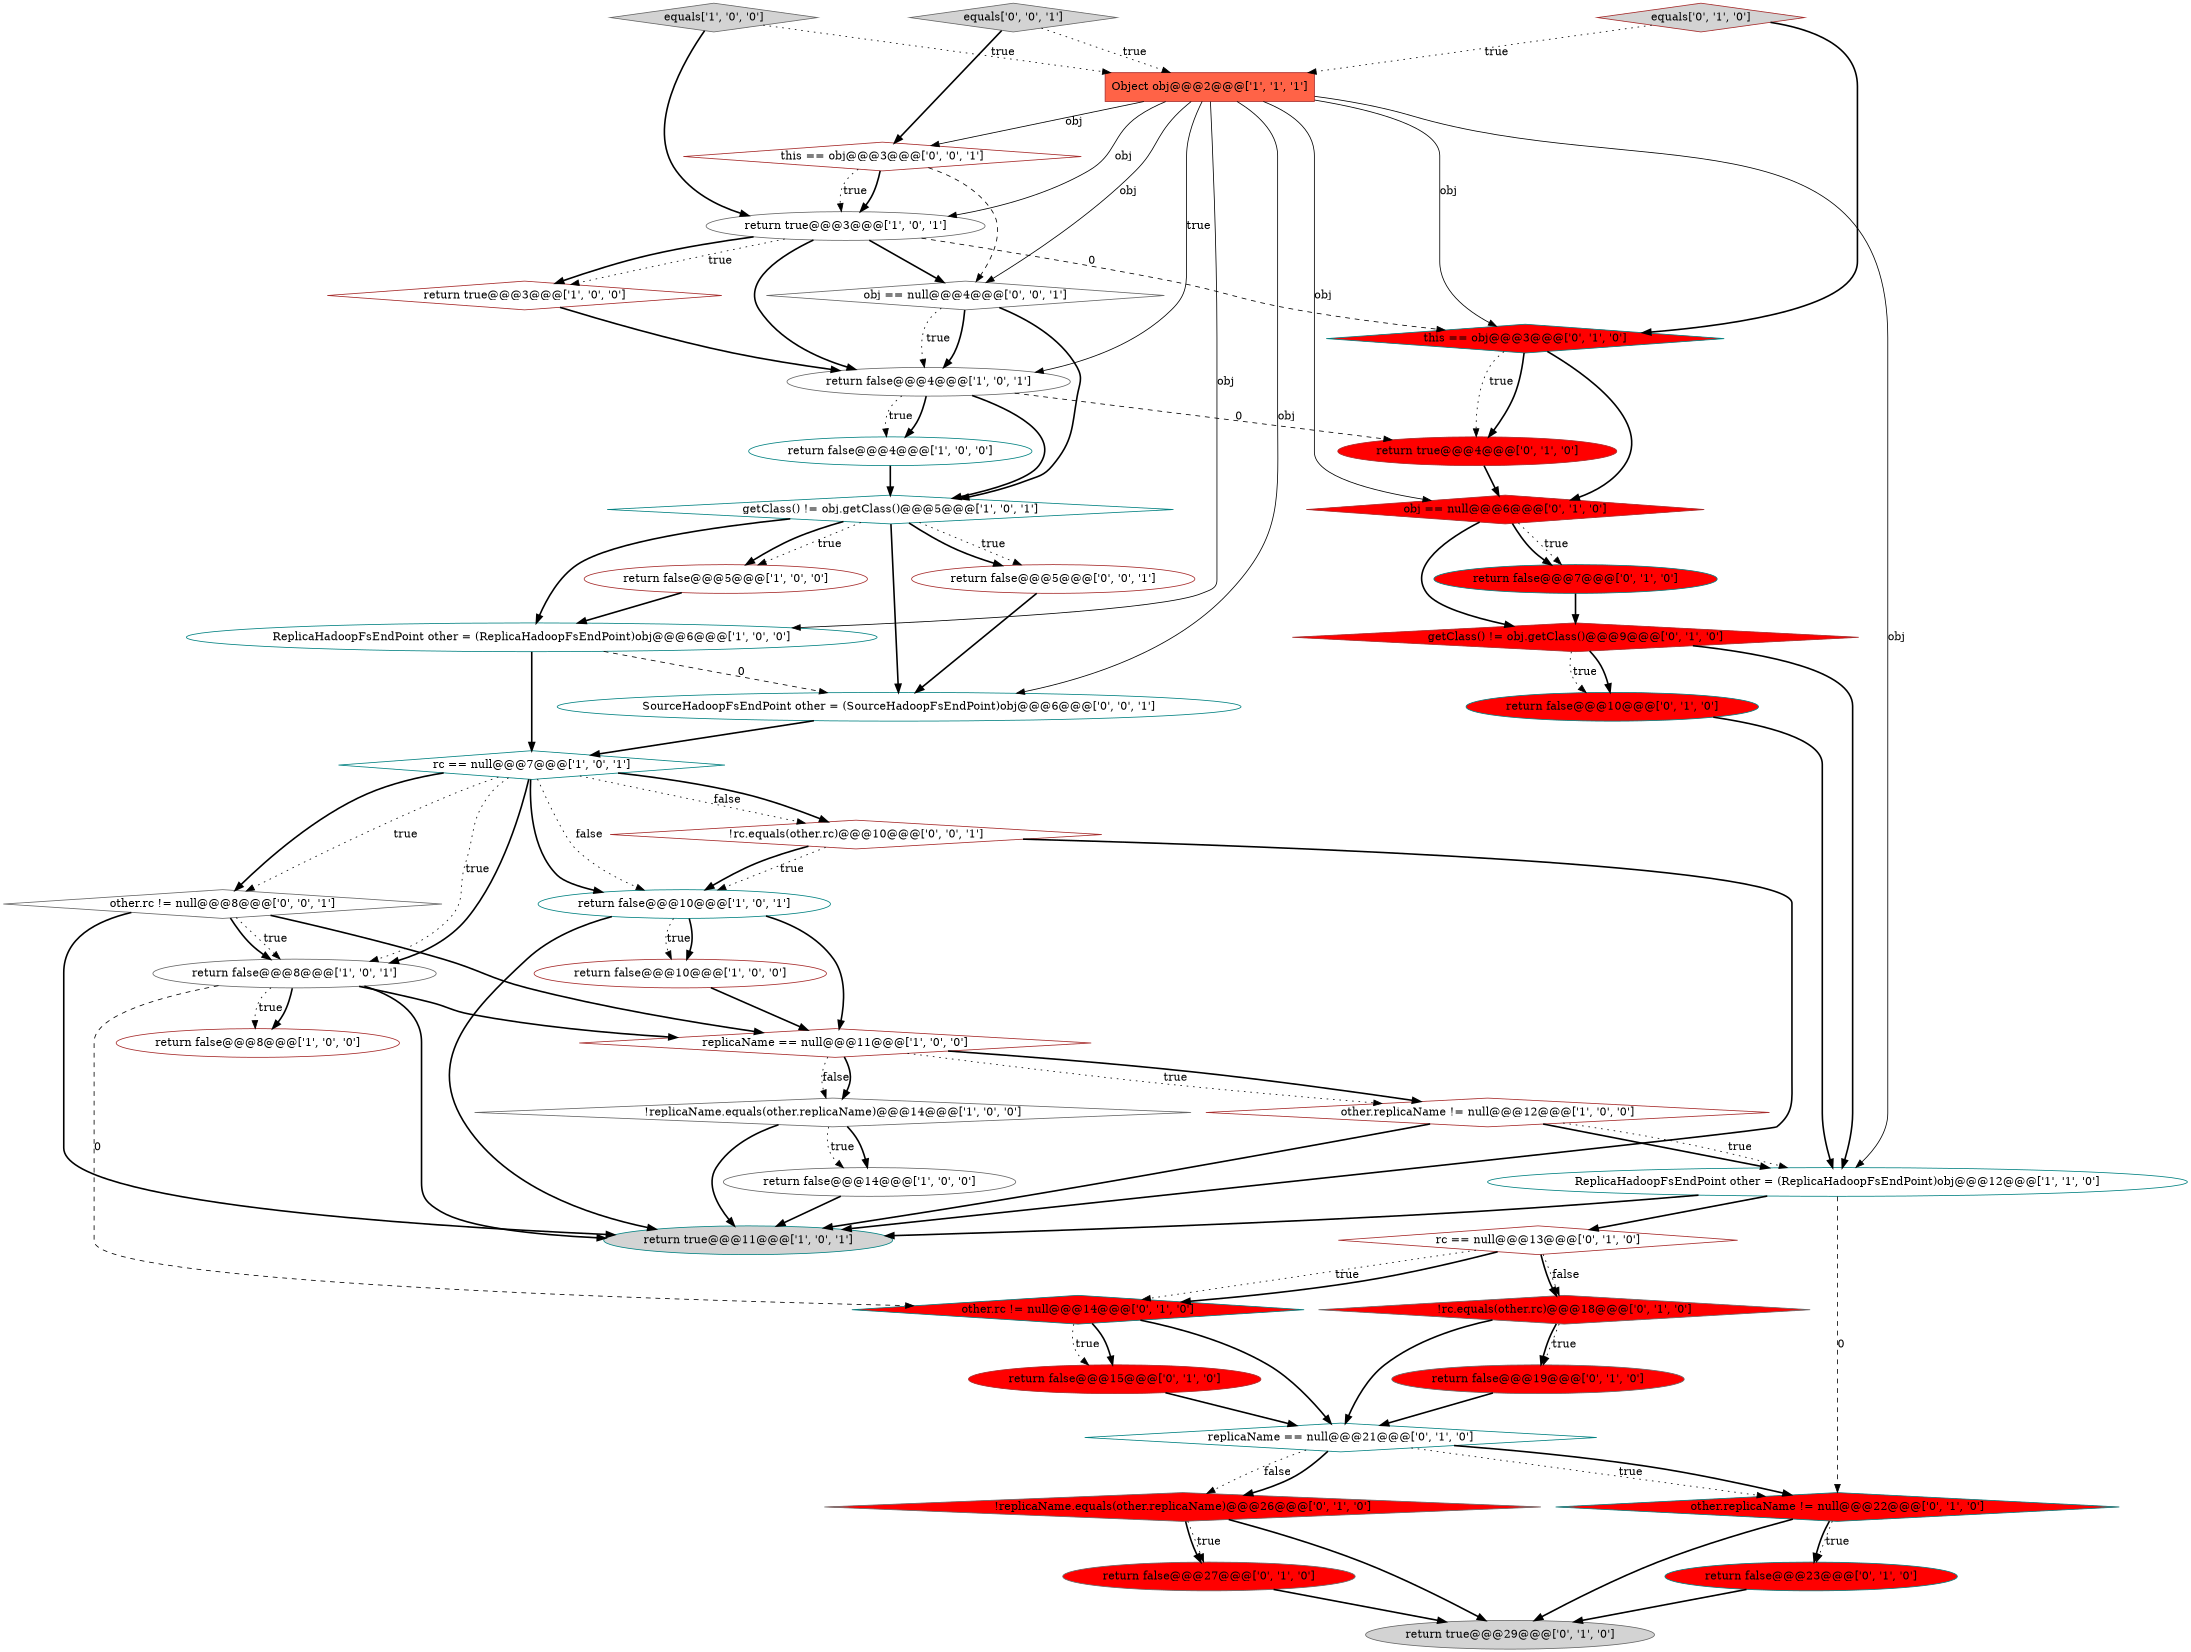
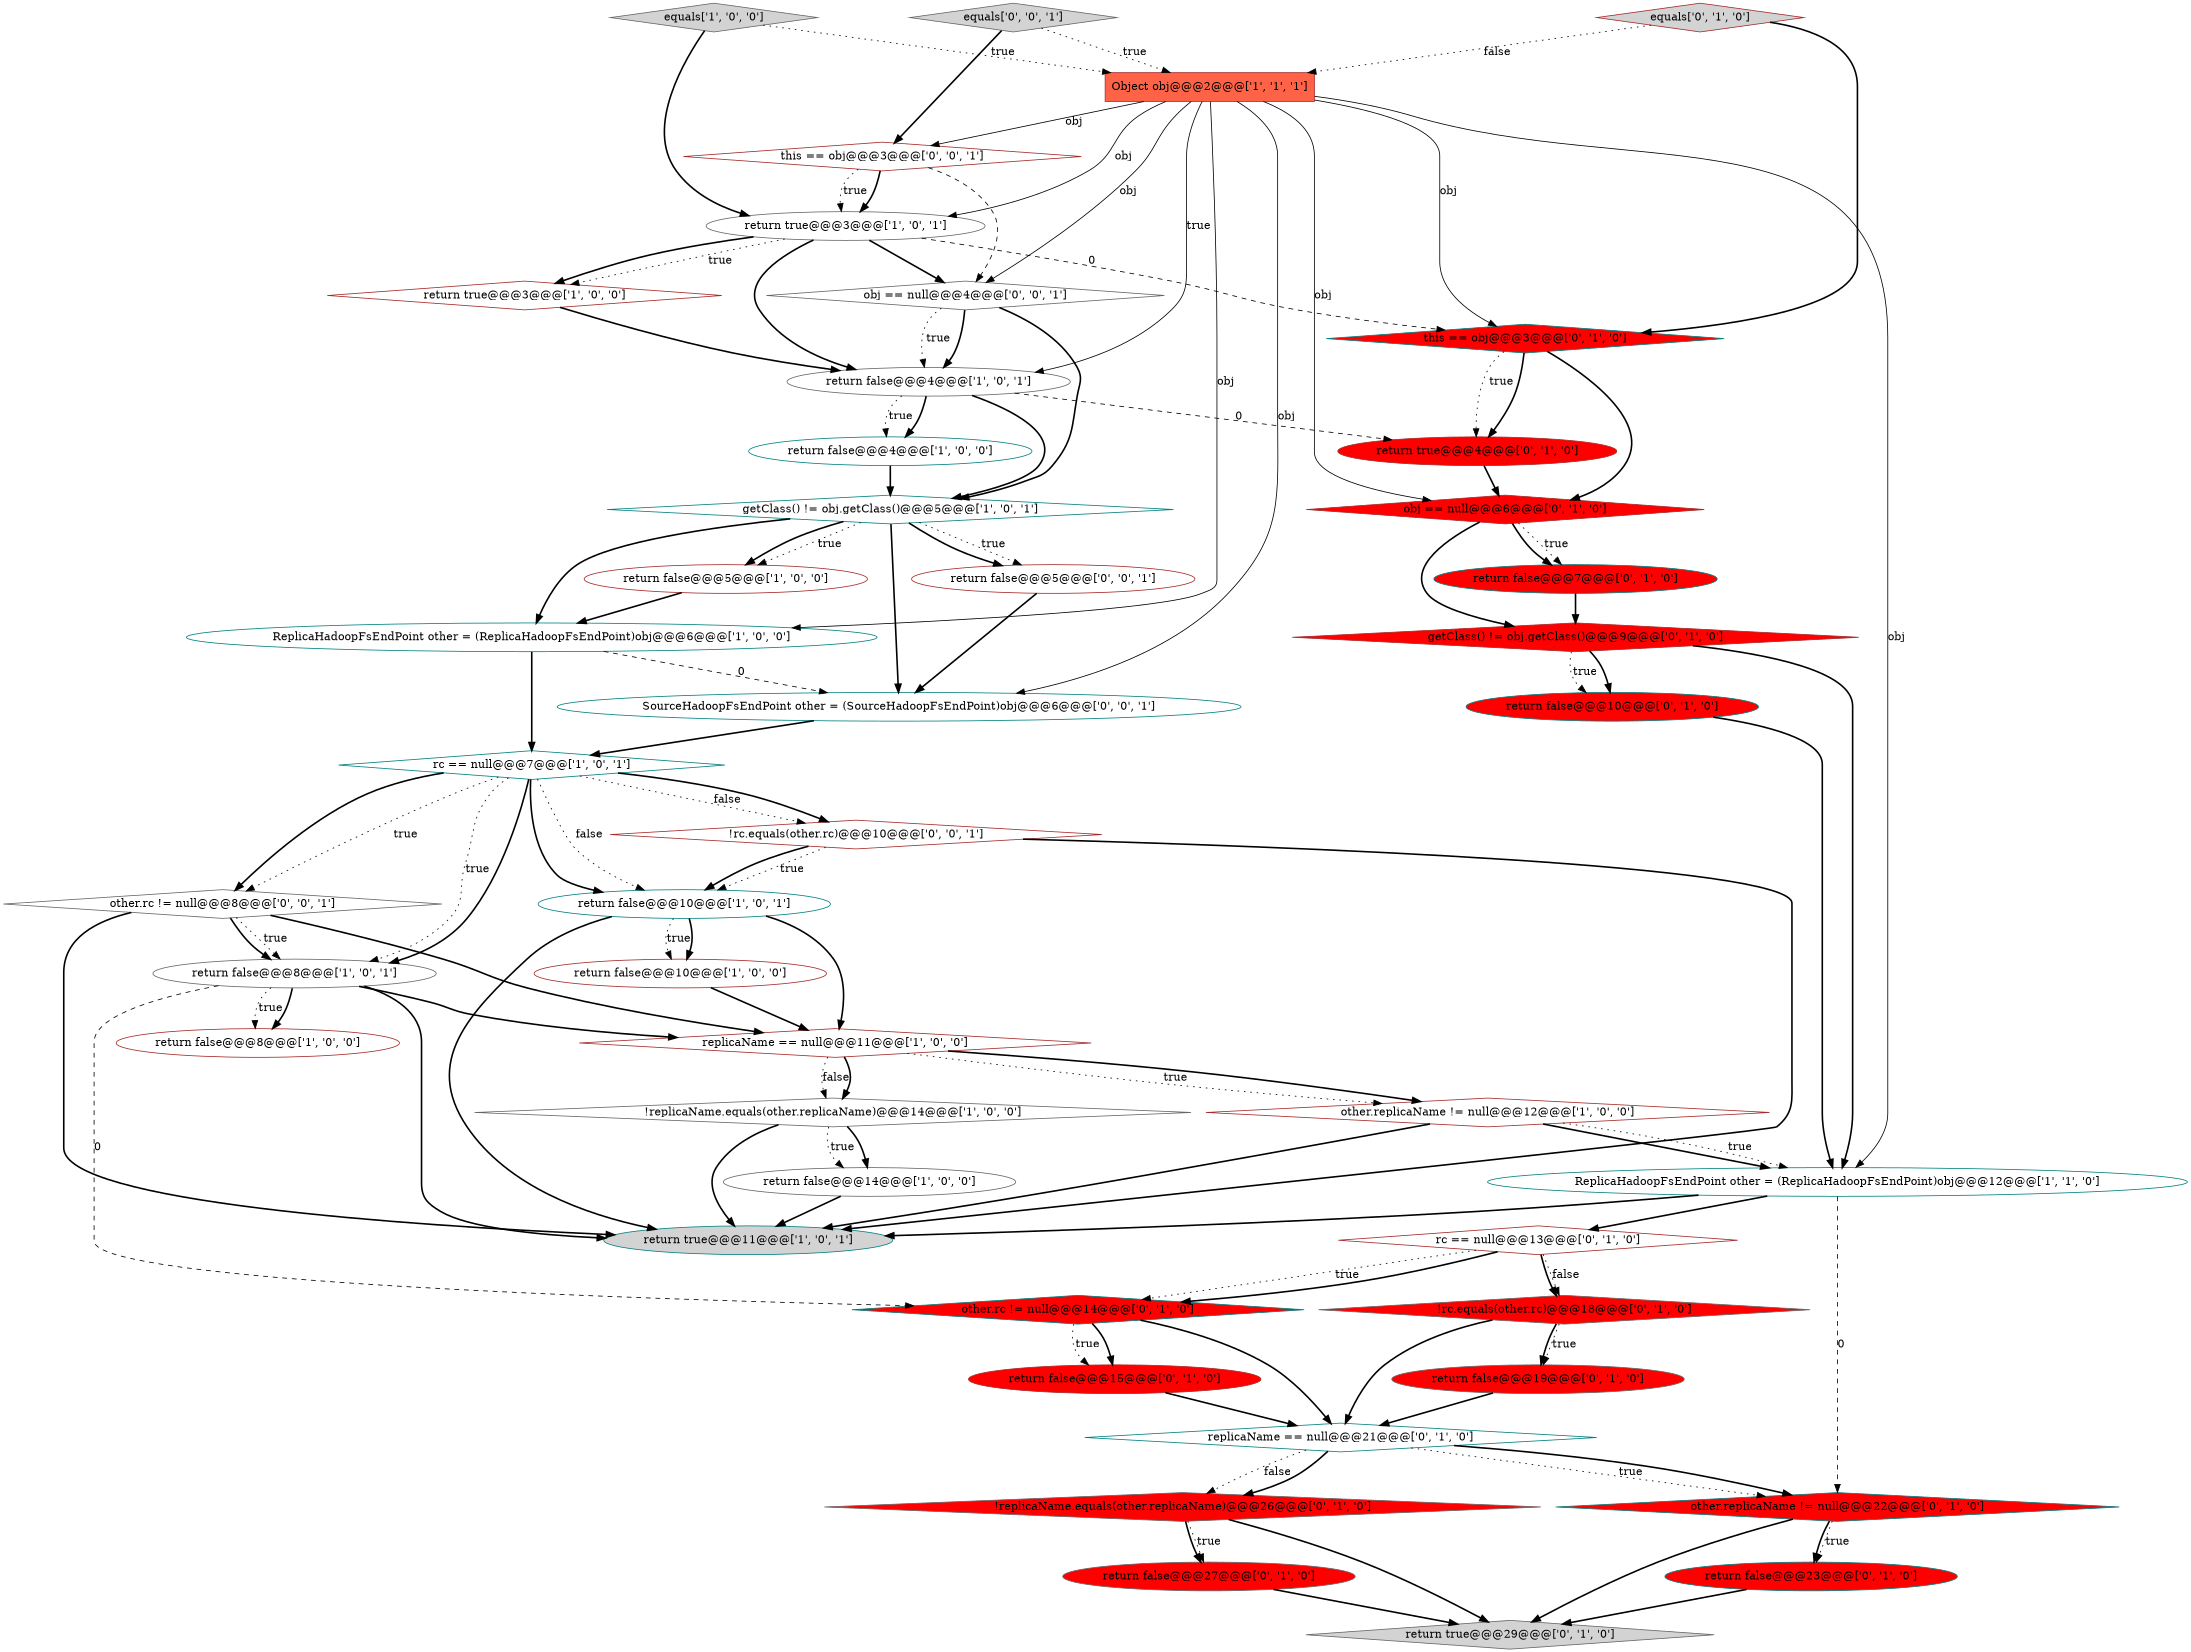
(1497, 52) -> (1497, 52)
(1510, 1635) -> (1510, 1635)
